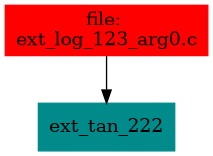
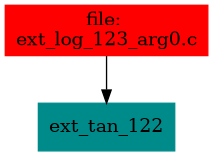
(107, 127) -> (107, 127)
